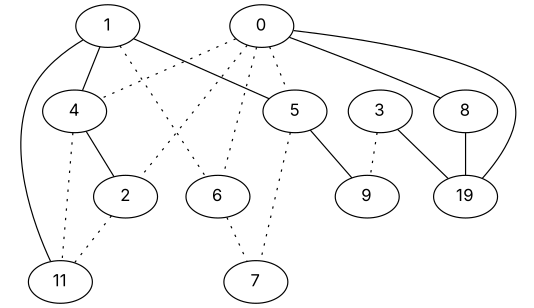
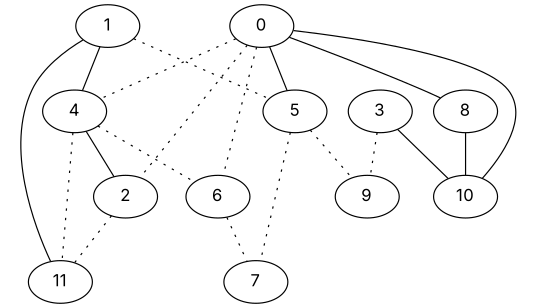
(201, 69) -> (201, 69)
(278, 69) -> (278, 69)
(163, 111) -> (146, 154)
(331, 154) -> (331, 154)
(466, 197) -> (466, 197)
